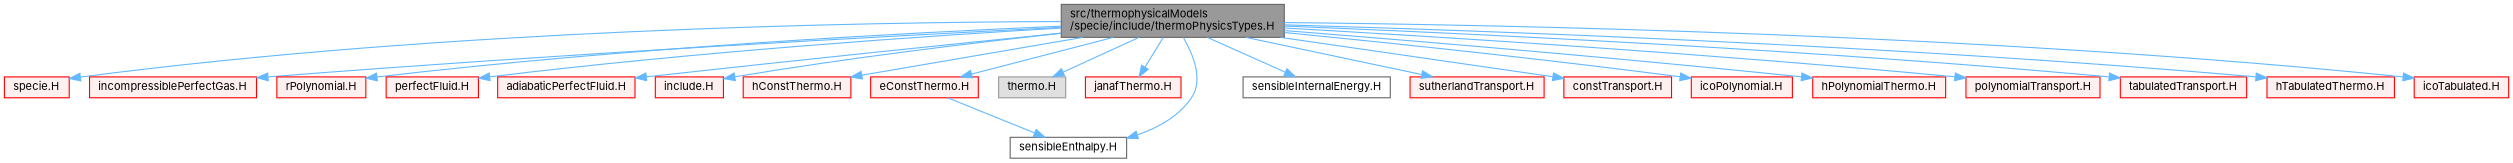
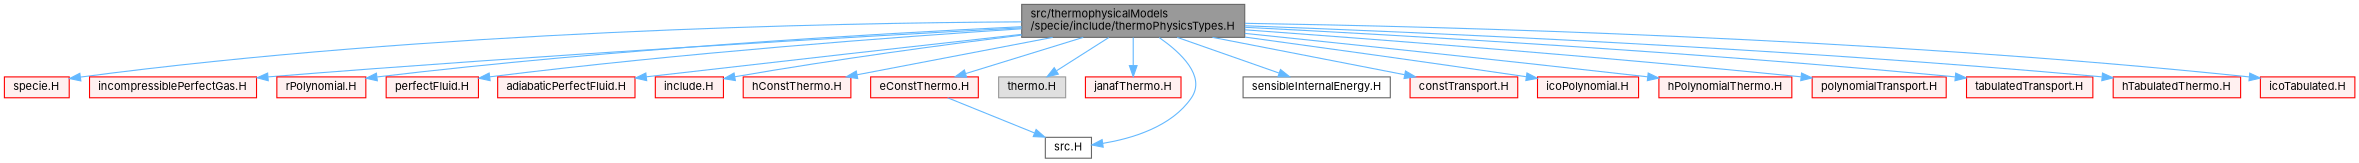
(1477, 87) -> none
(1068, 148) -> (1068, 148)
